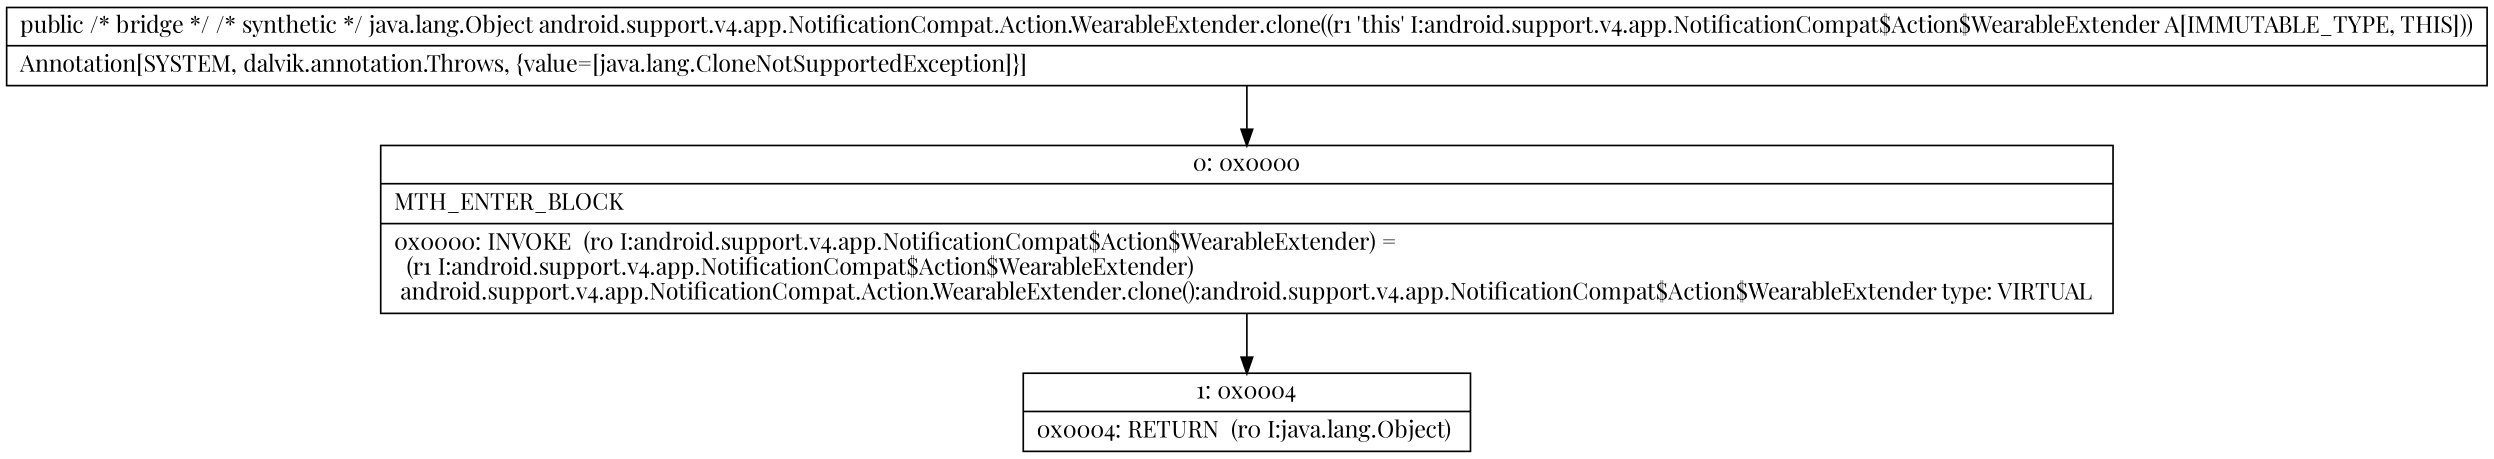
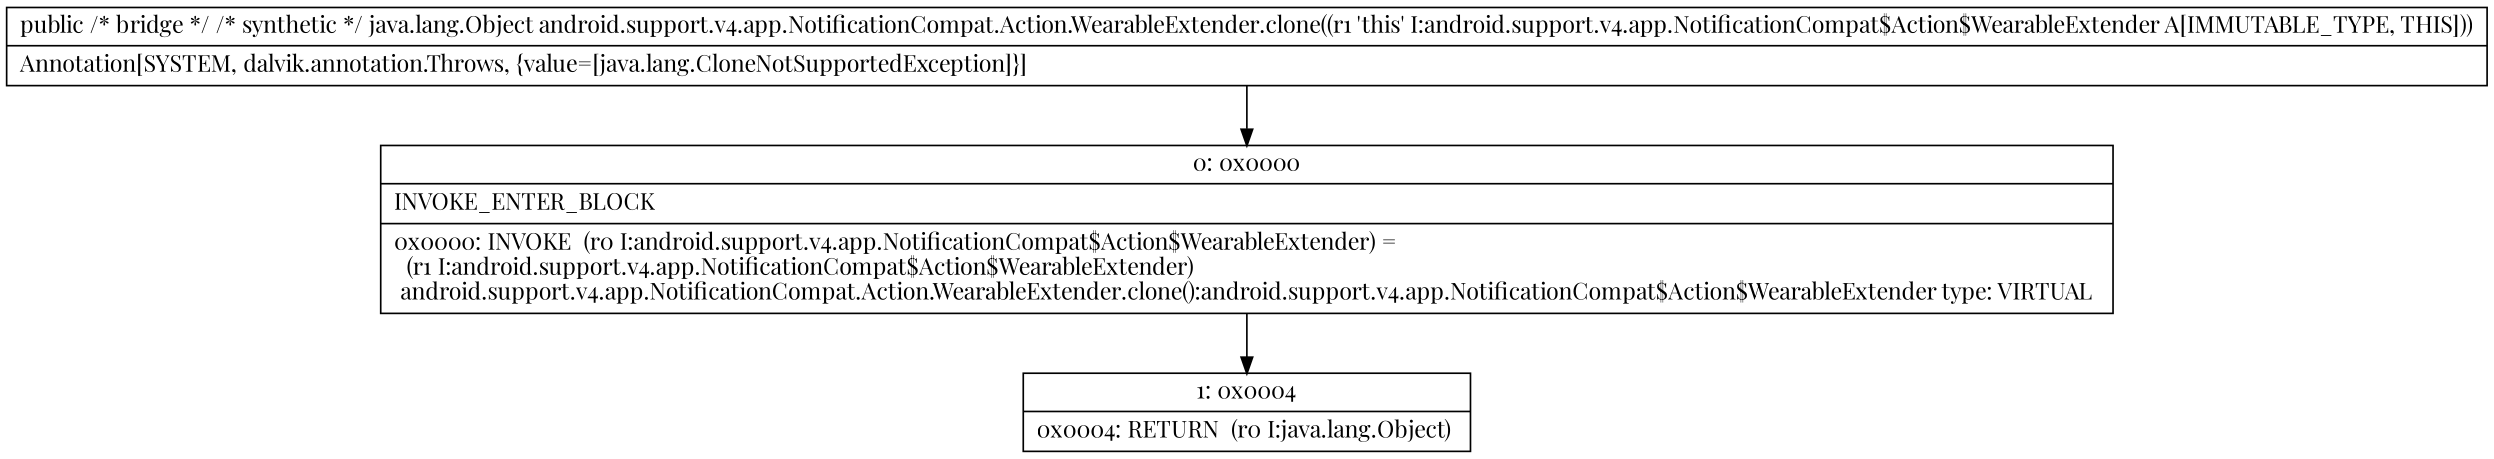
(510, 203) -> (525, 203)
